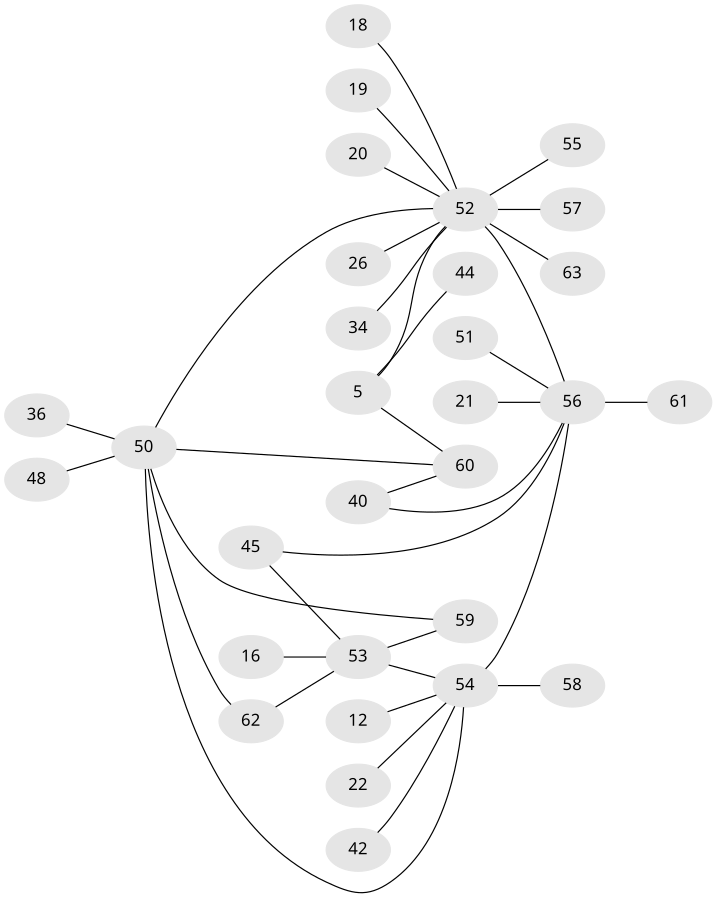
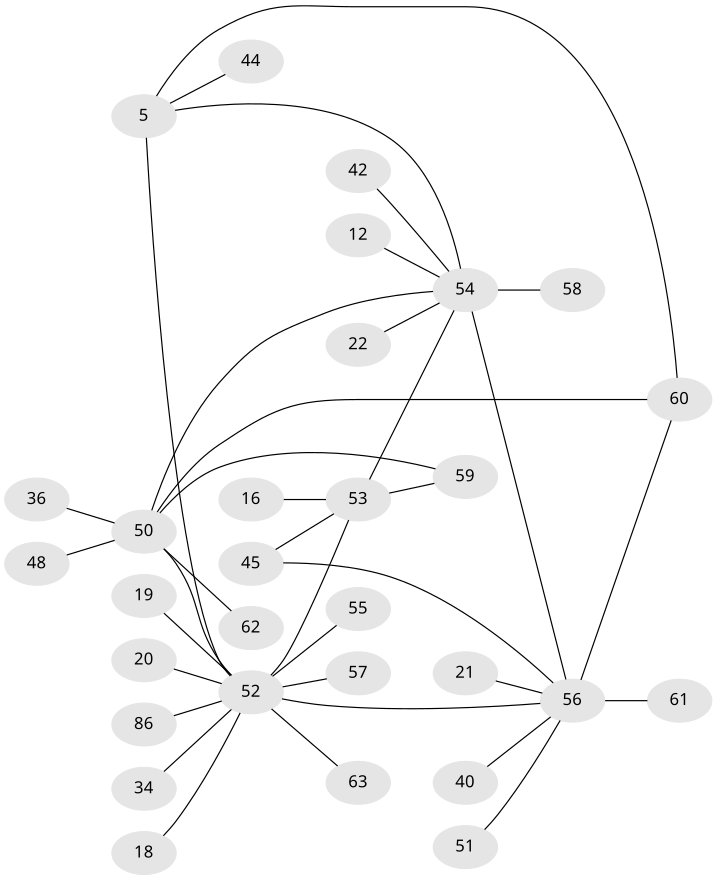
none -> (359, 122)
(358, 264) -> (144, 724)
(412, 484) -> (626, 550)
(305, 689) -> (314, 600)
